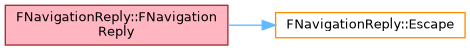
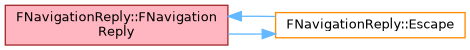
none -> (258, 16)
